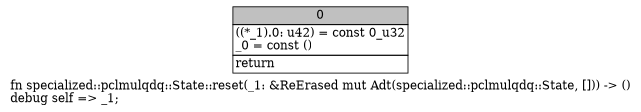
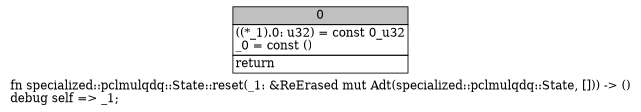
(320, 33) -> (320, 33)
